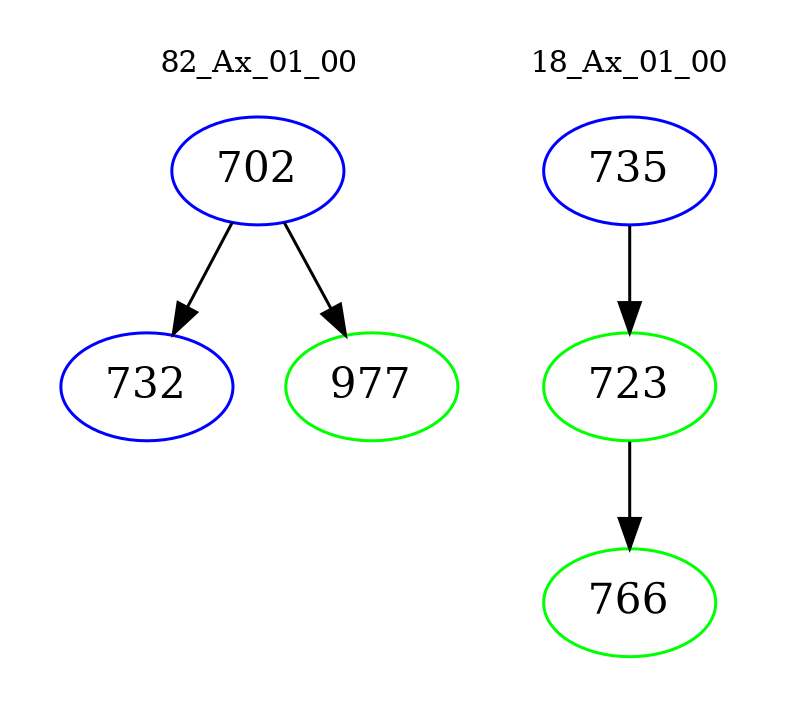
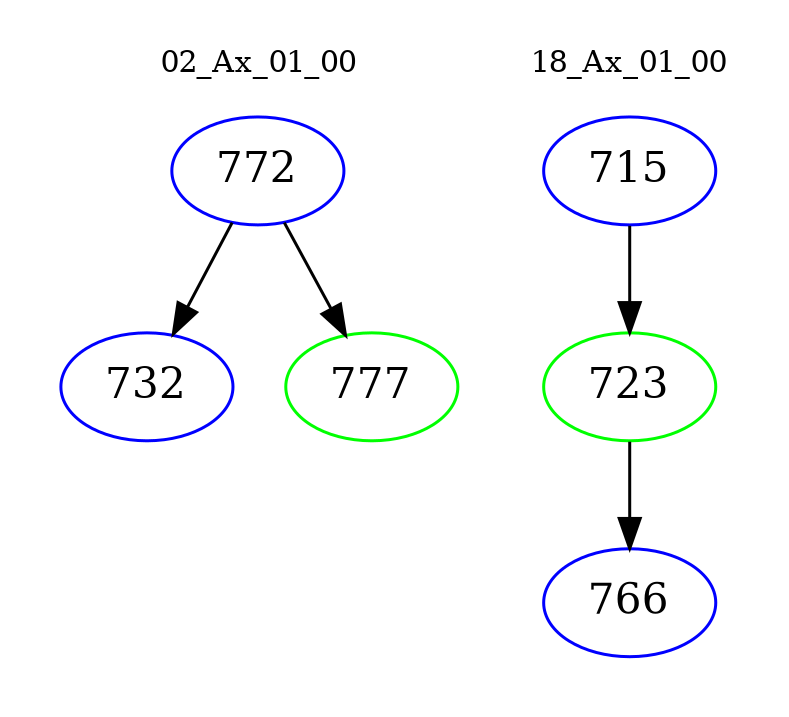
(259, 64) -> (259, 64)
(258, 171) -> (258, 171)
(630, 171) -> (630, 171)
(372, 387) -> (372, 387)
(630, 603) -> (630, 603)
